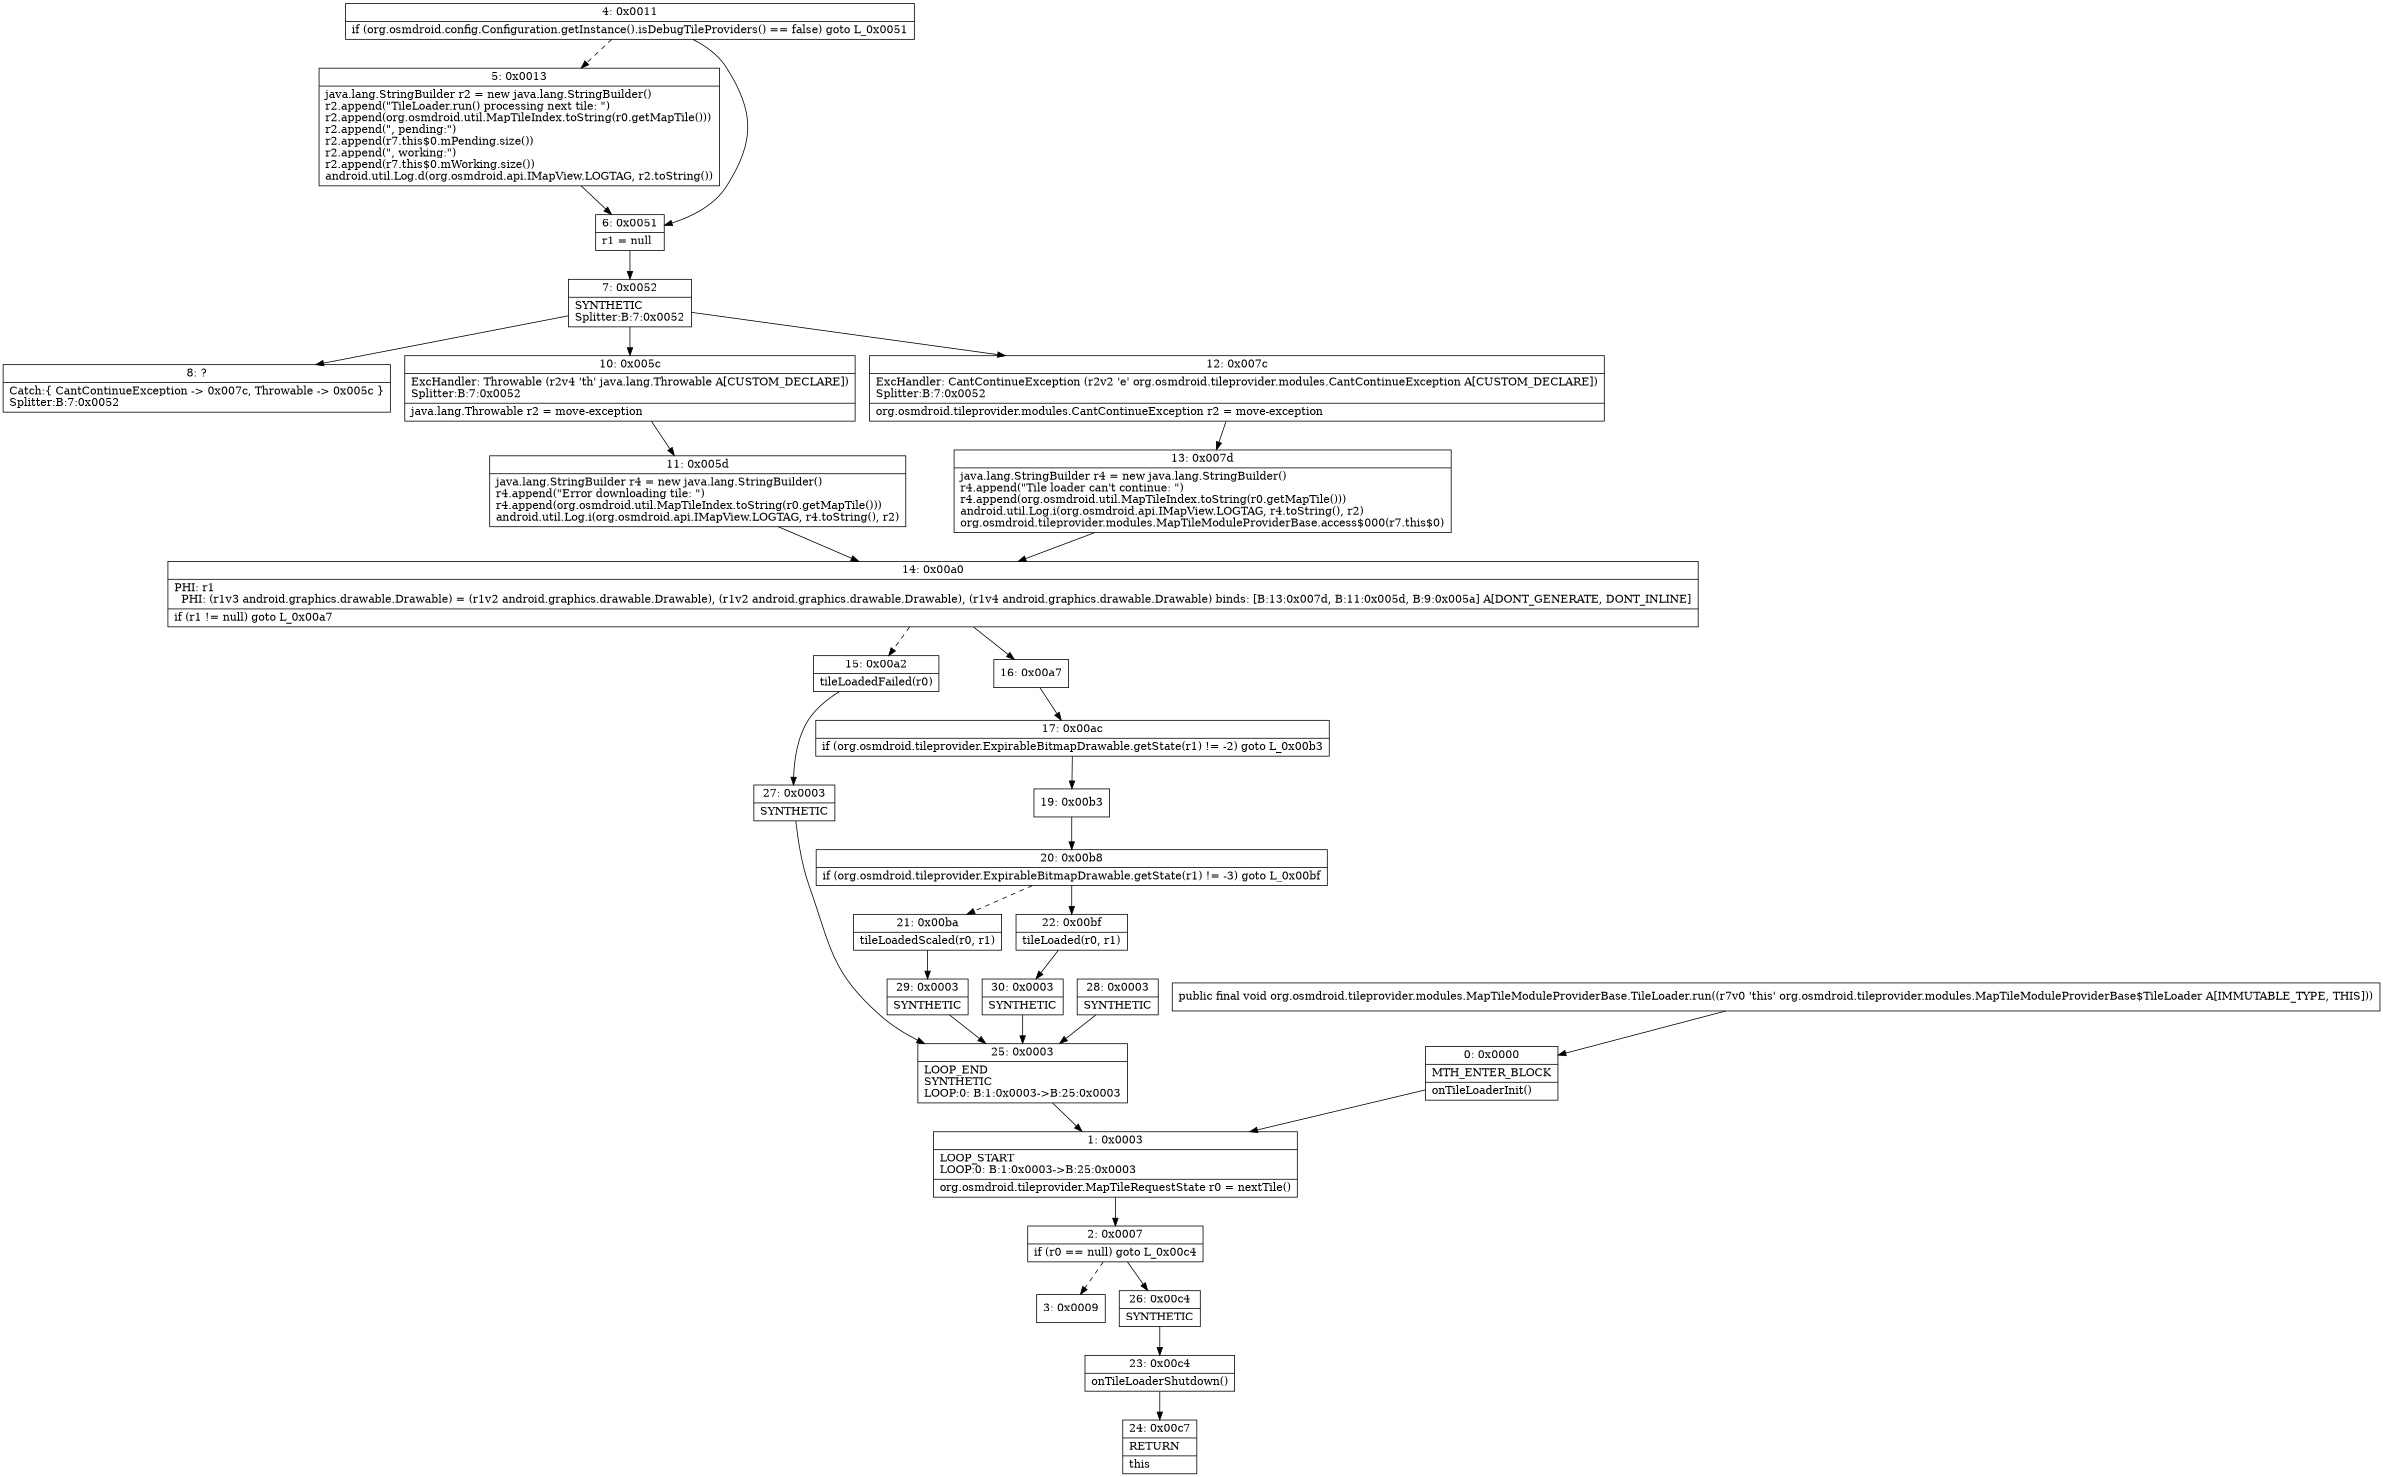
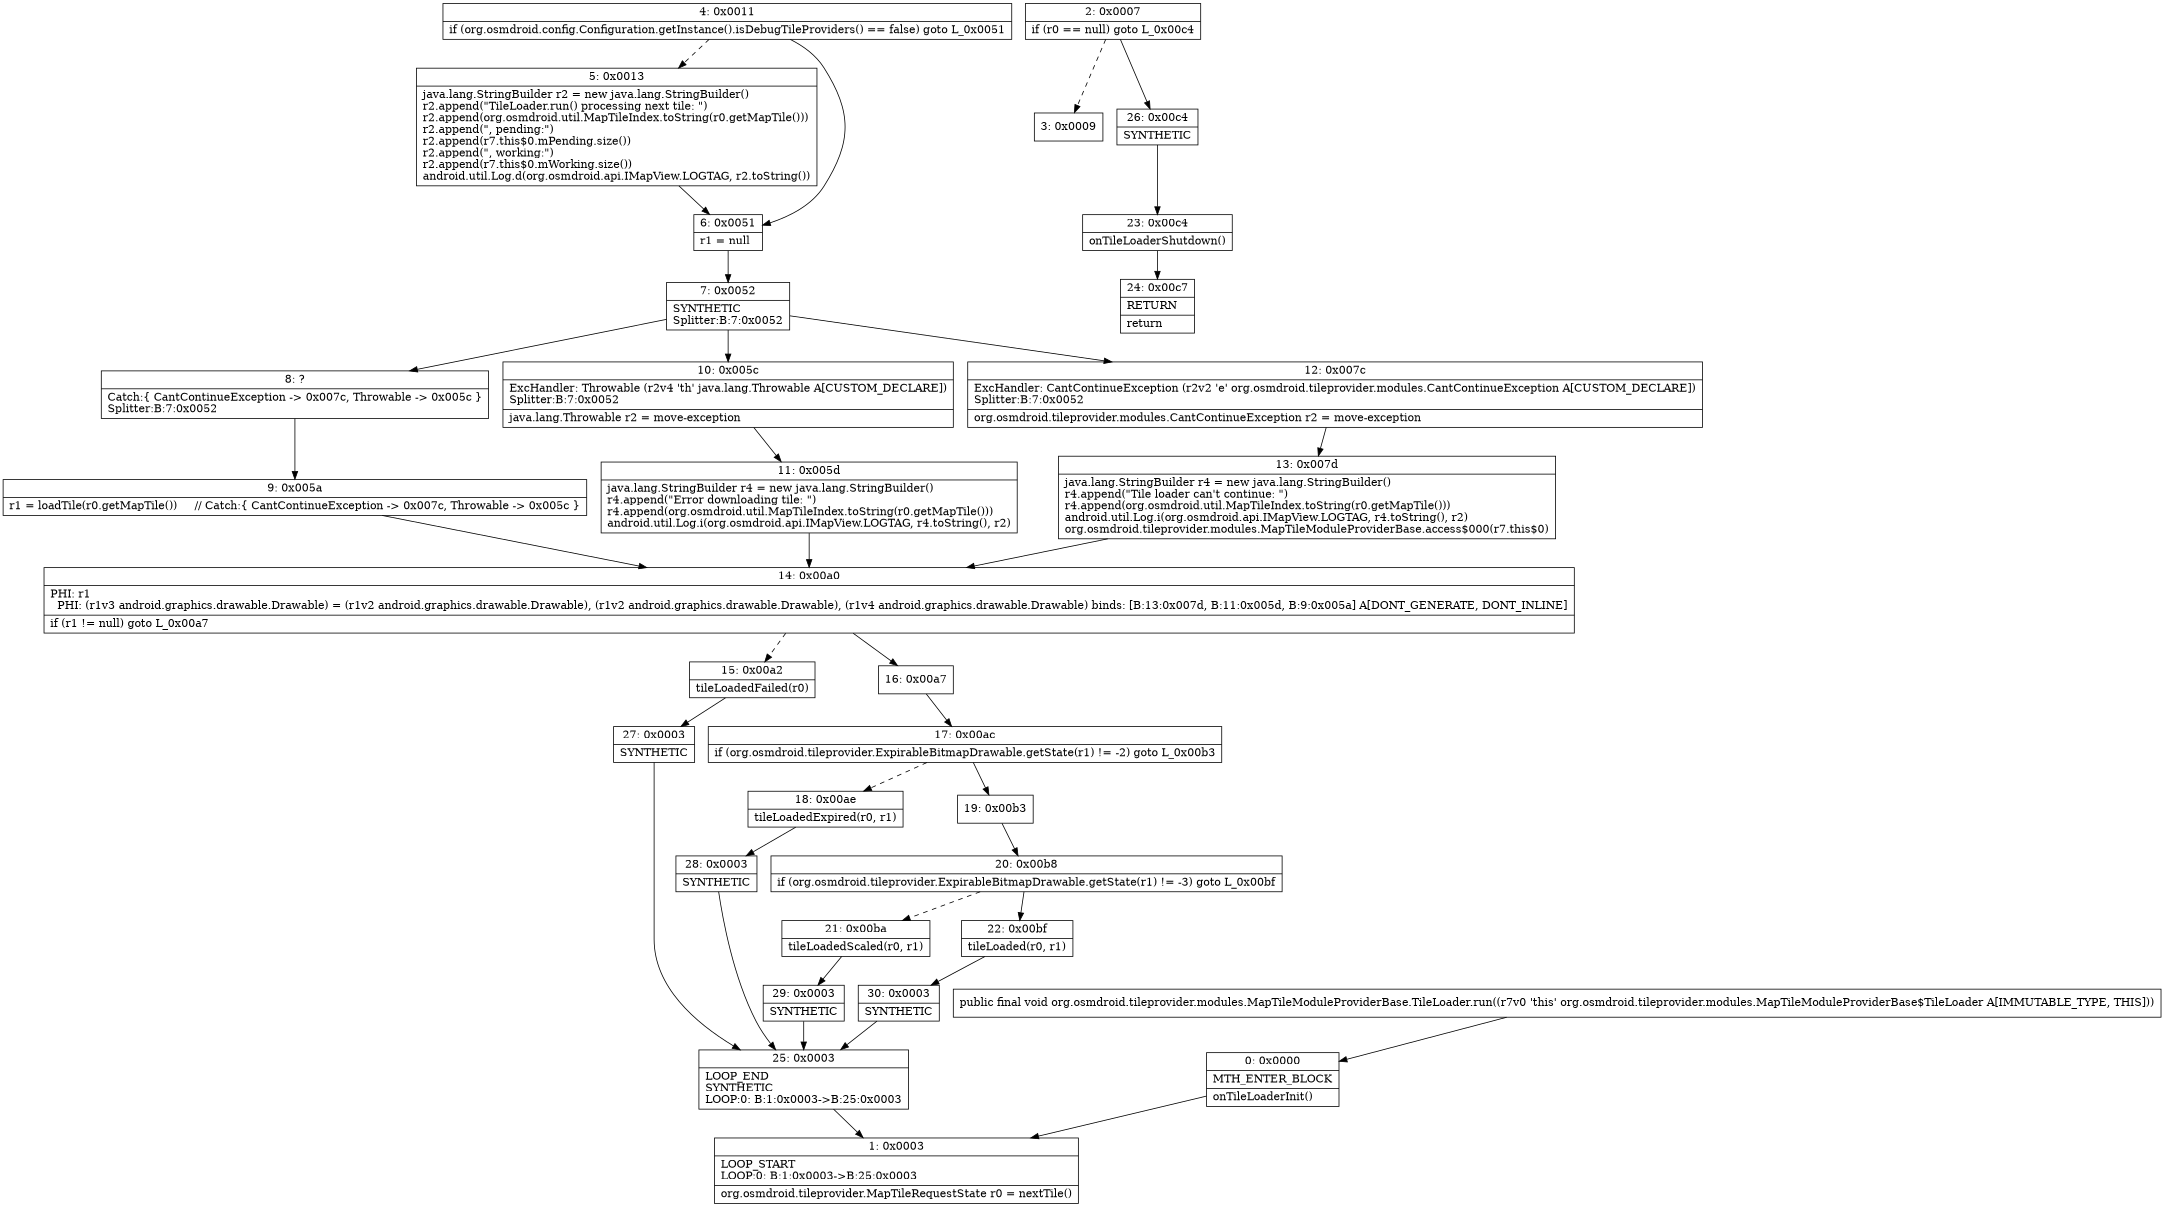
none -> (295, 497)
none -> (826, 809)
(1115, 1208) -> none
(1140, 1464) -> (1145, 324)
